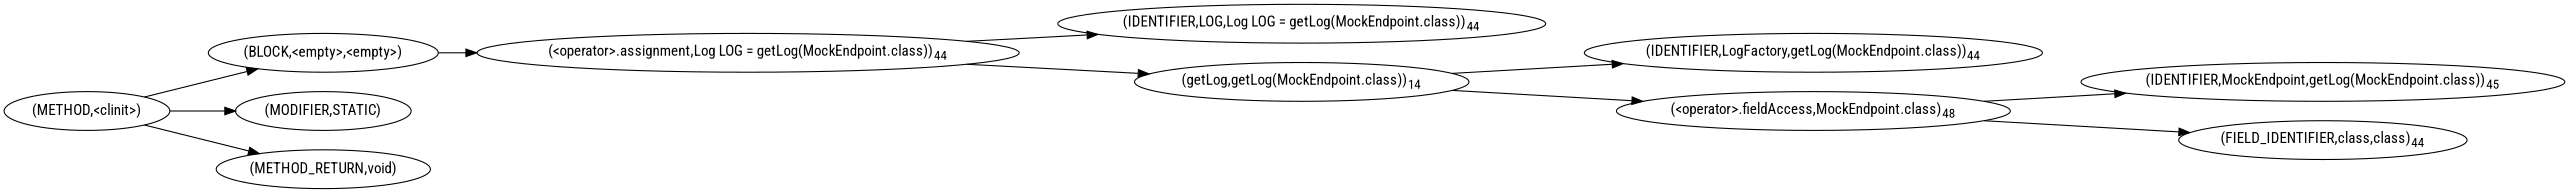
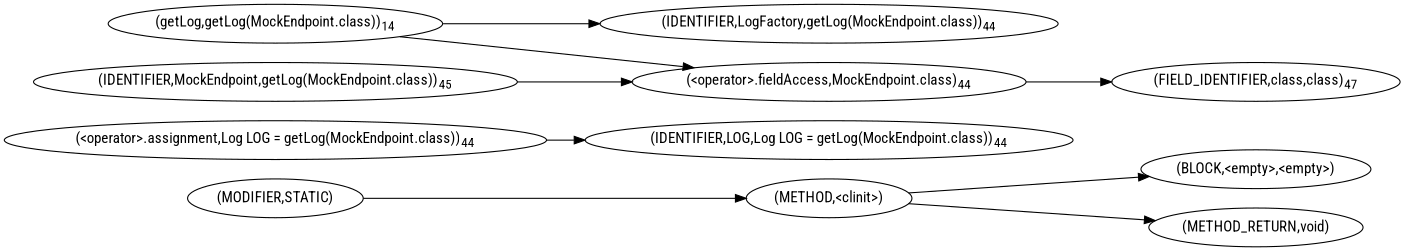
(452, 53) -> none
(1052, 69) -> none
(2049, 98) -> (569, 82)
(1949, 109) -> (965, 80)
(197, 111) -> (549, 198)
(2418, 138) -> (1351, 80)
